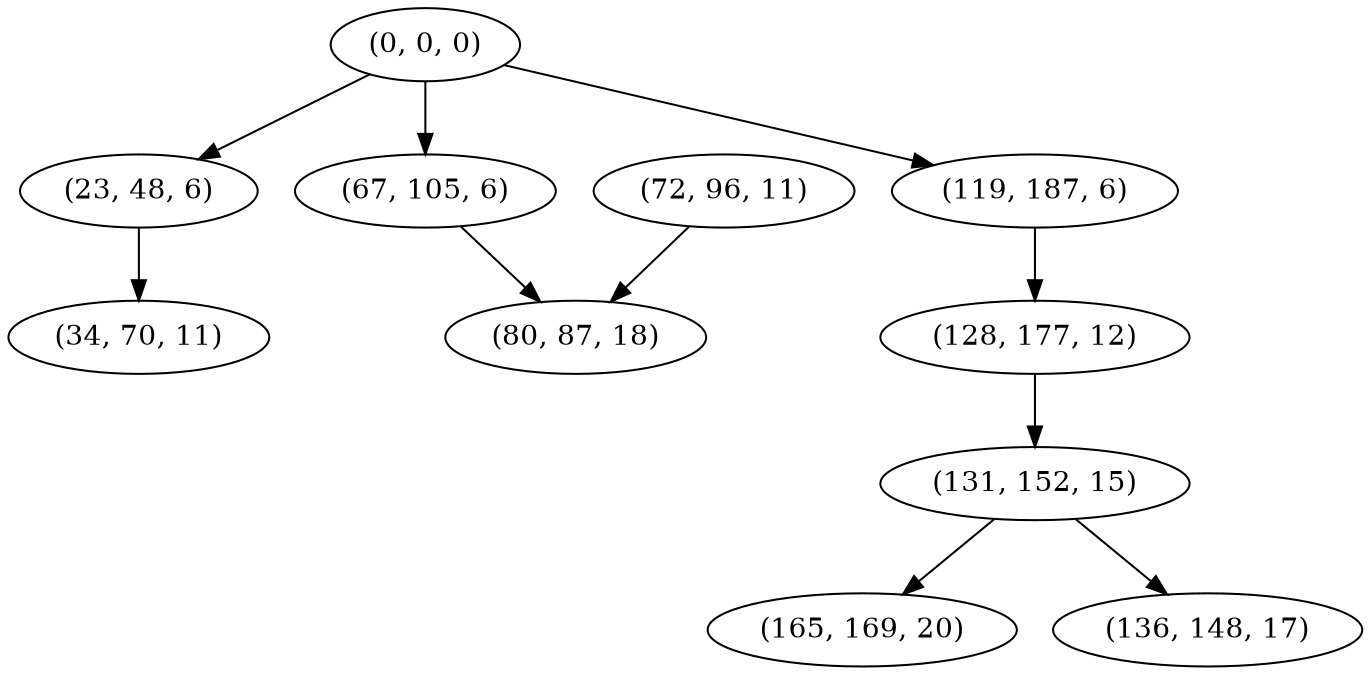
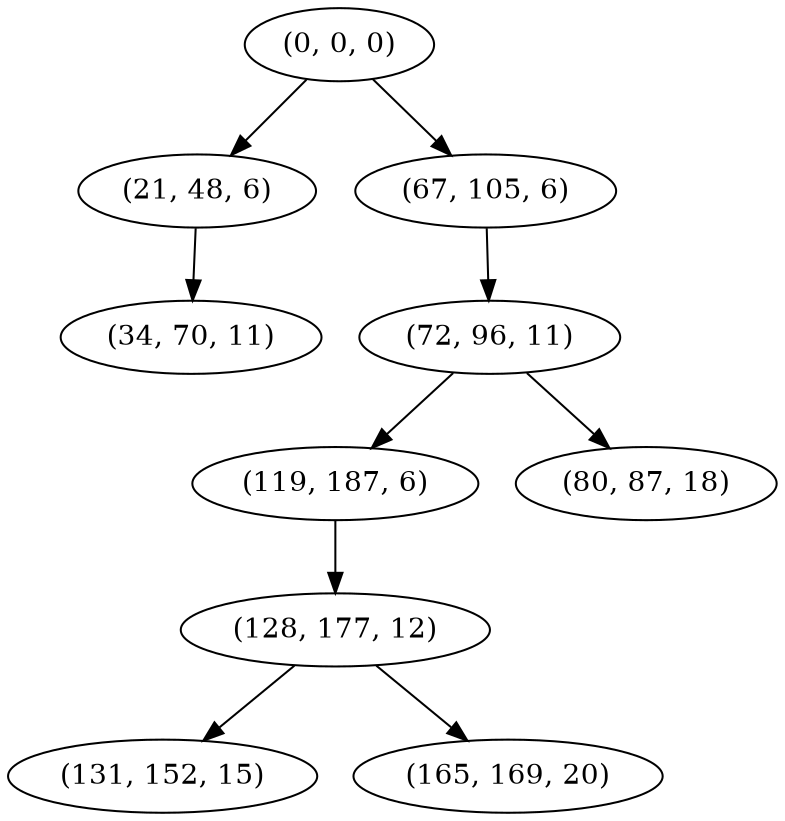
(709, 113) -> (420, 404)
(139, 191) -> (197, 191)
(493, 257) -> (487, 254)
(957, 550) -> (414, 696)
(1208, 630) -> none
